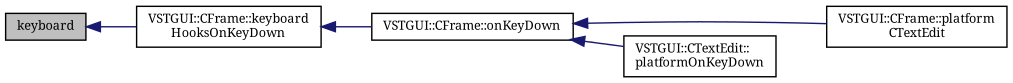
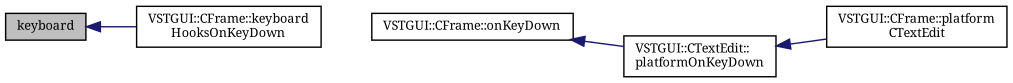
(707, 22) -> (808, 42)
(354, 27) -> none
